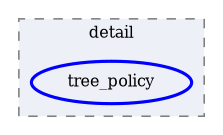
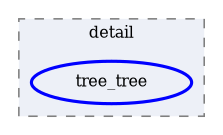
(112, 82) -> (112, 82)
